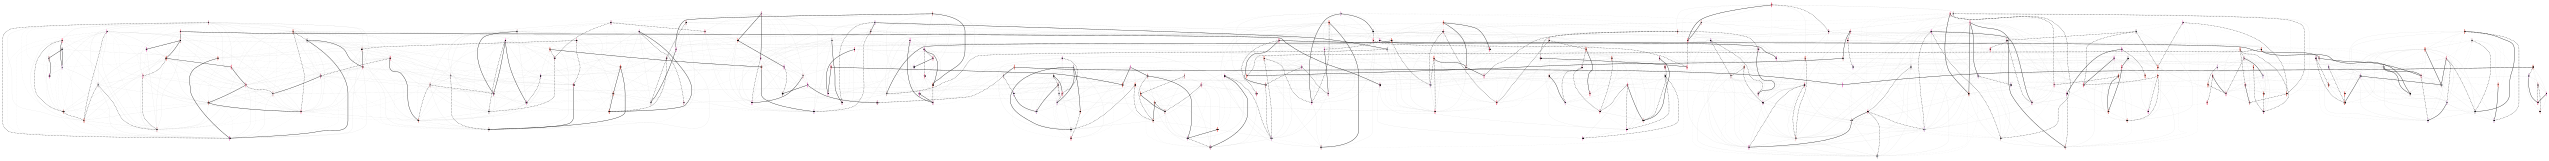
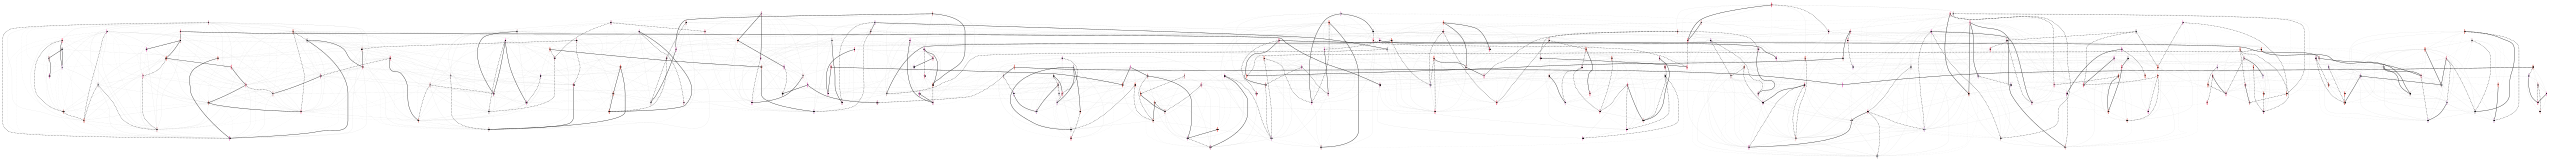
(1780, 91) -> (1780, 91)
